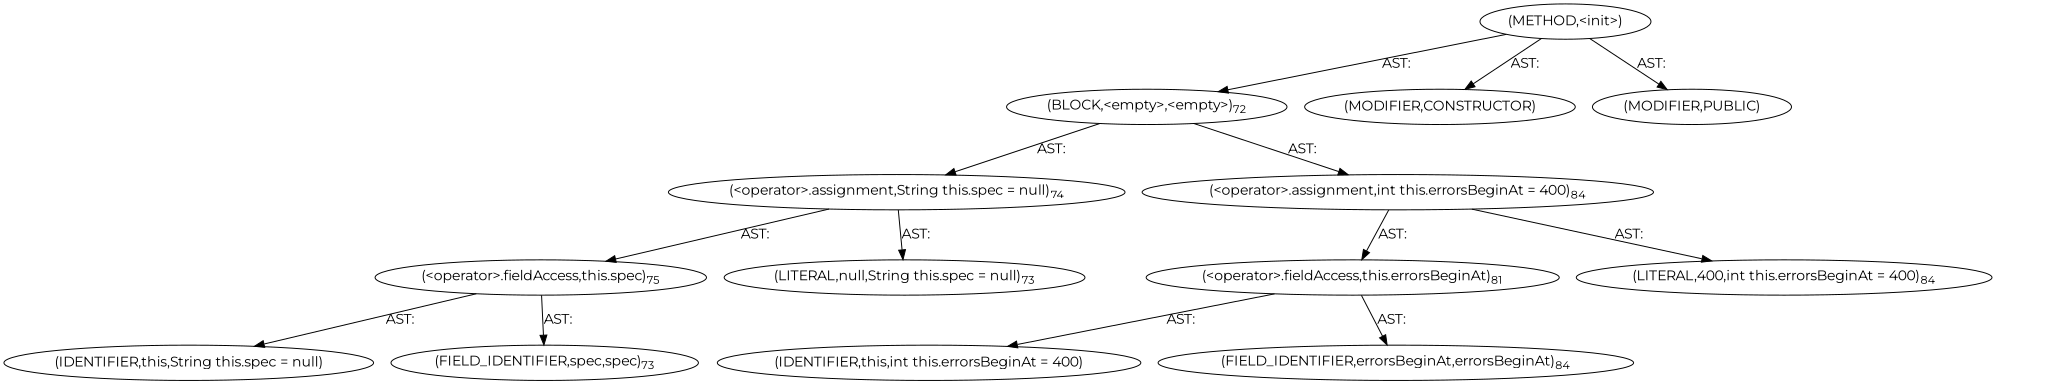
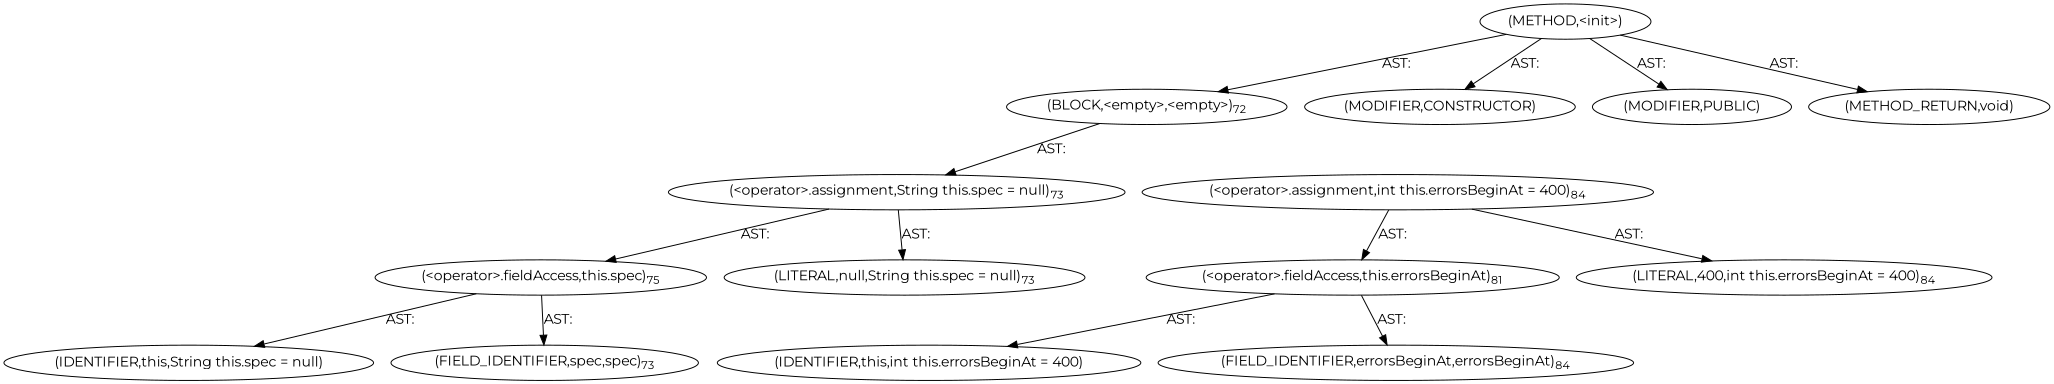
none -> (1929, 107)
(1266, 148) -> none
(1058, 191) -> (1058, 191)
